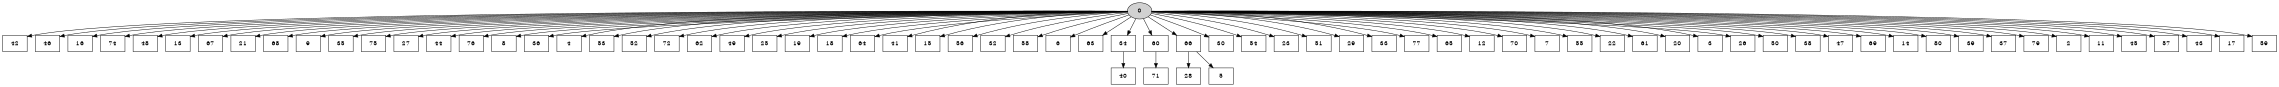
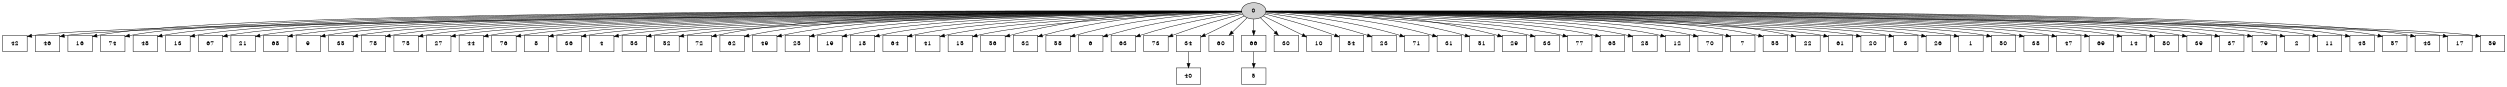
none -> (374, 43)
none -> (1156, 43)
none -> (1319, 43)
none -> (1449, 43)
none -> (1971, 43)
(1156, 58) -> (1334, 20)
(1189, 58) -> (1448, 17)
